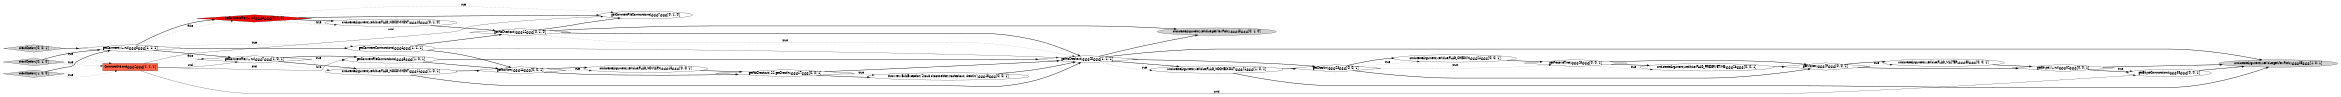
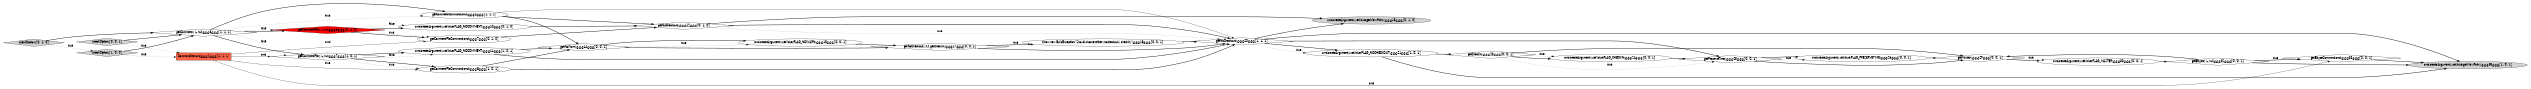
(578, 24) -> (578, 32)
(1223, 62) -> (1504, 41)
(77, 65) -> (70, 48)
(254, 67) -> (328, 64)
(1937, 69) -> (2104, 54)
(2169, 73) -> (2341, 58)
